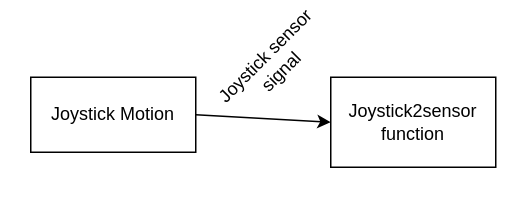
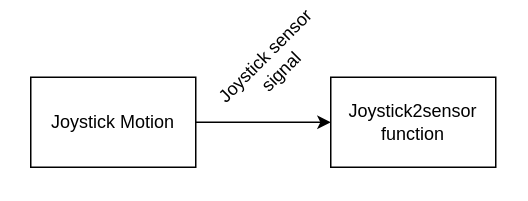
(113, 115) -> (113, 122)
